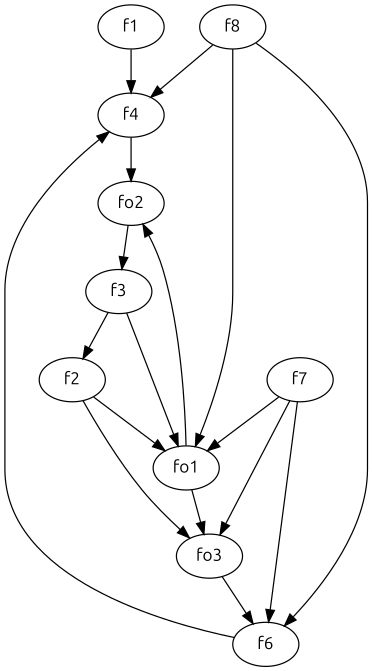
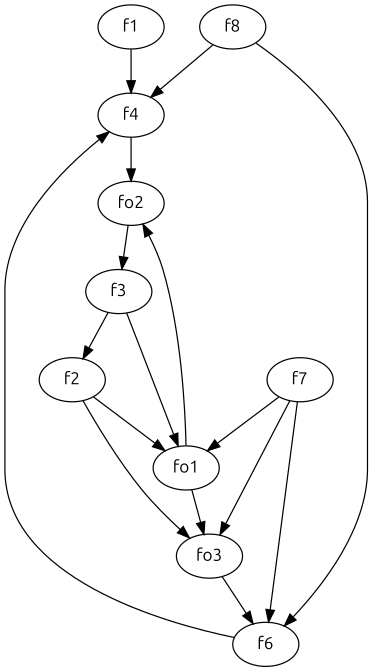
(233, 244) -> none
